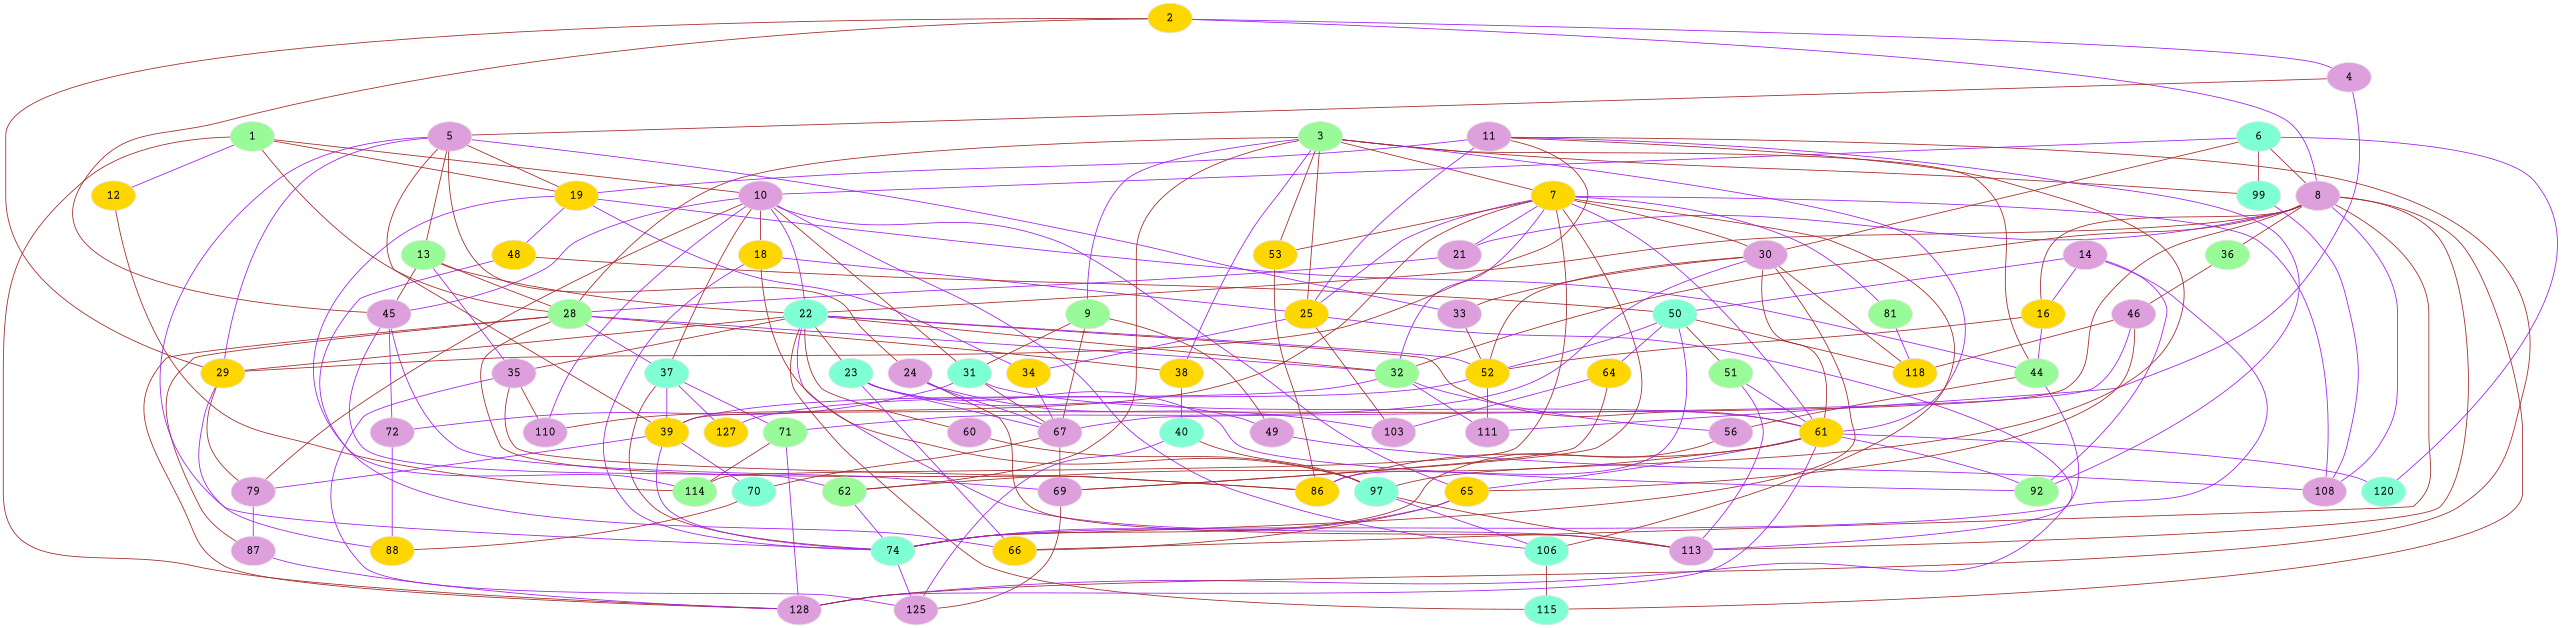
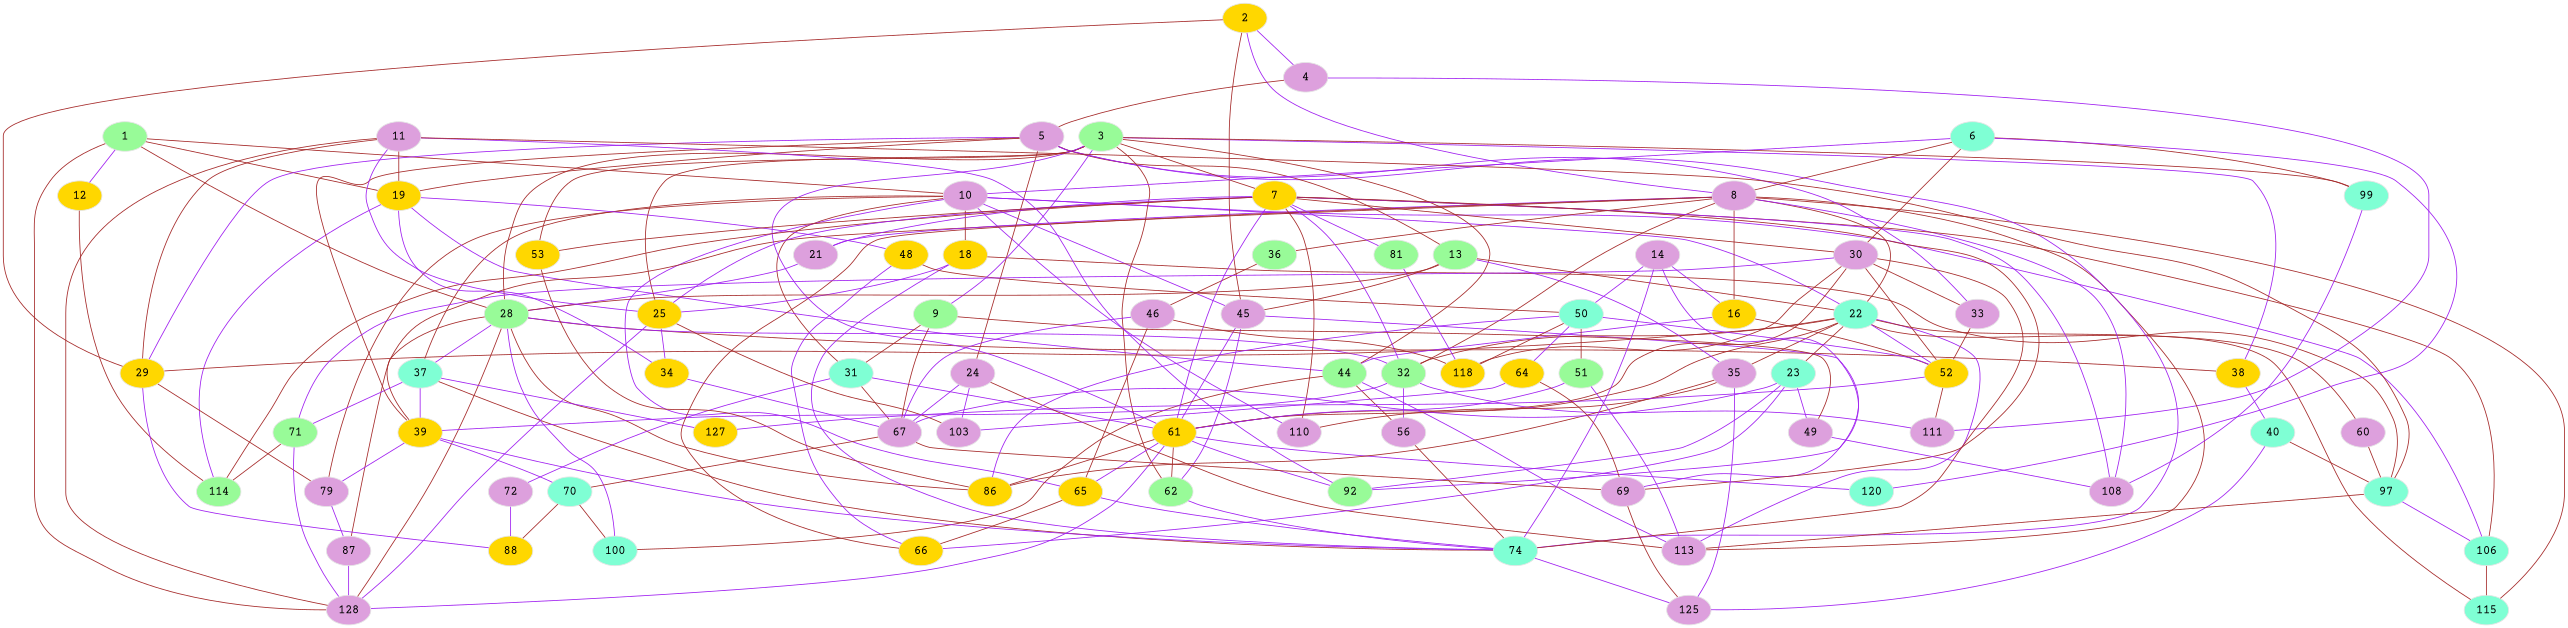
(1033, 167) -> (399, 166)
(391, 373) -> (1209, 373)
none -> (615, 551)
